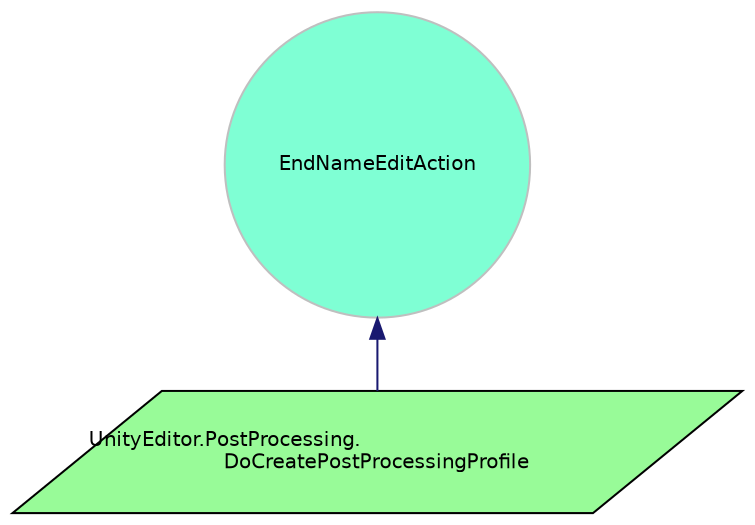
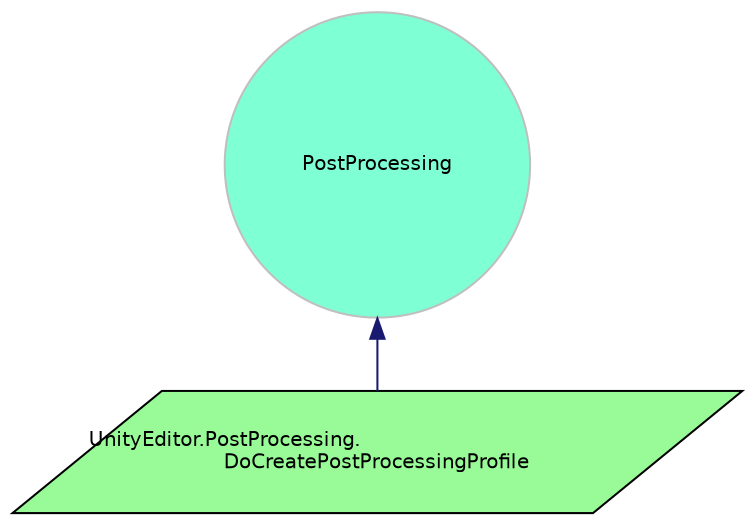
(377, 165) -> (377, 165)
